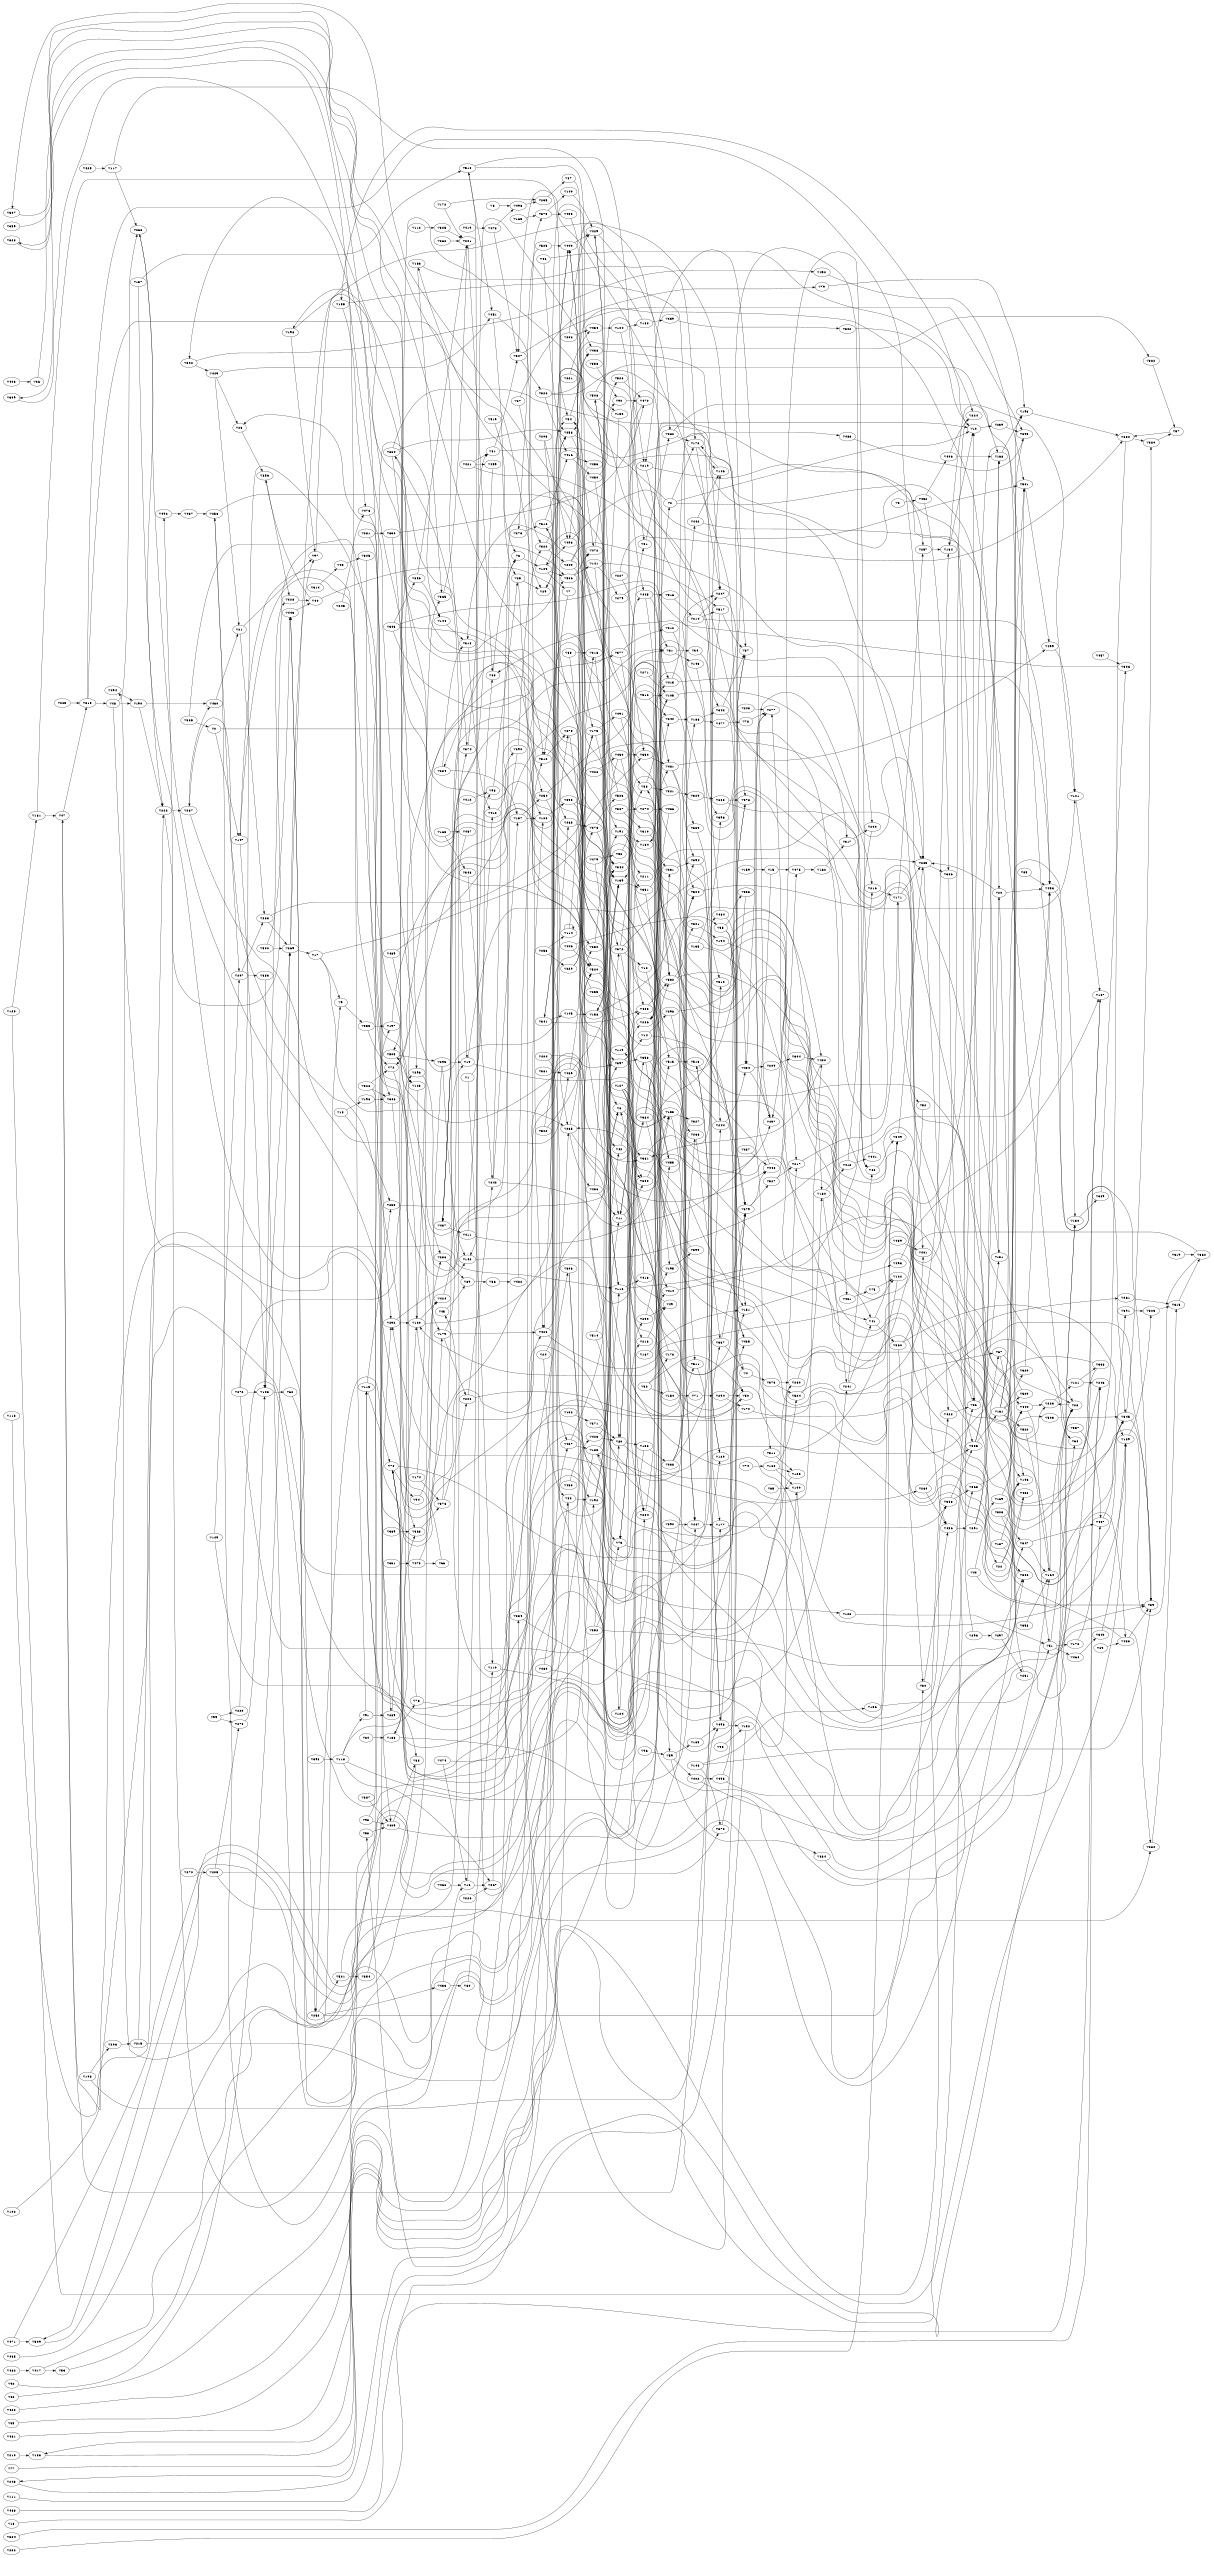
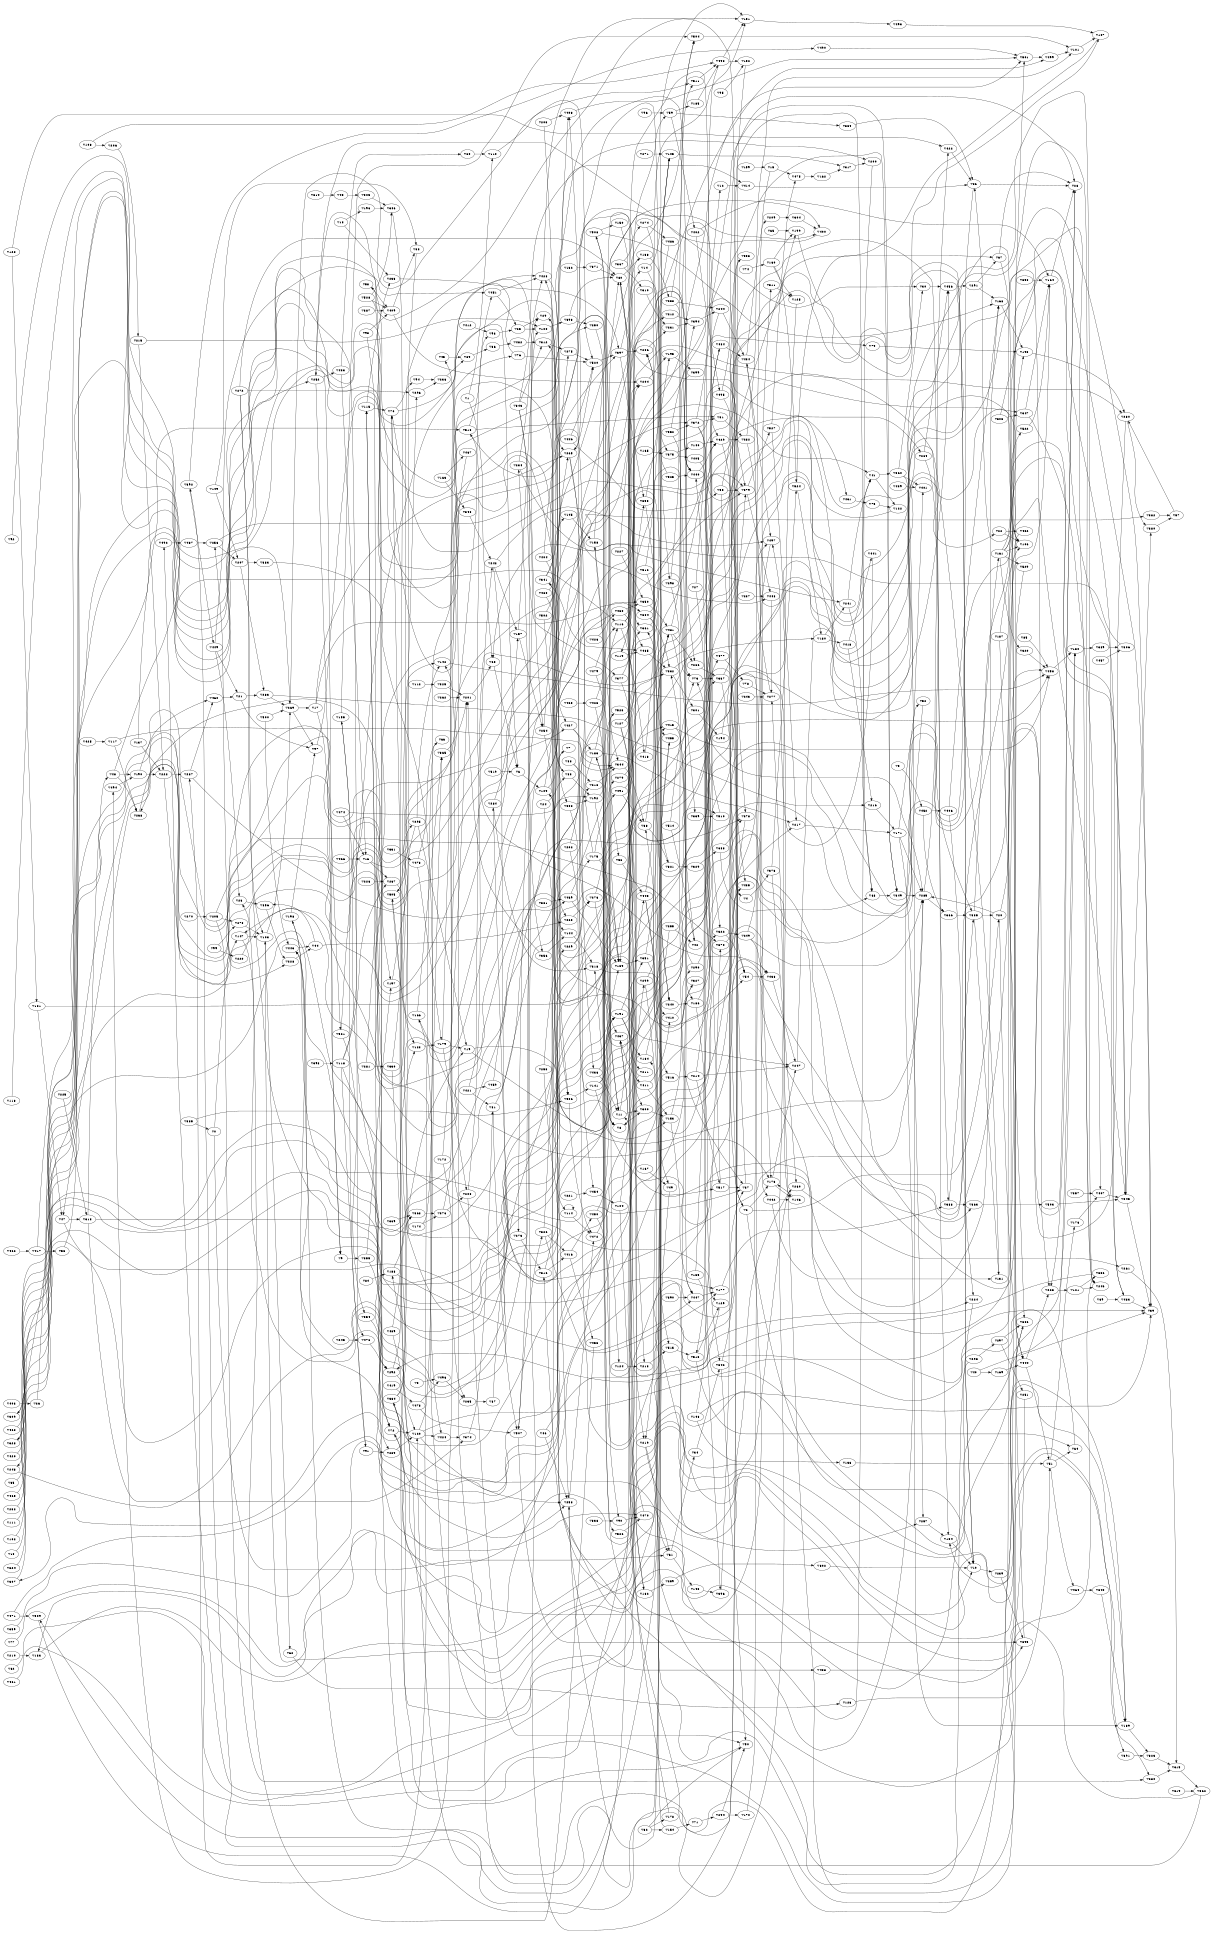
(585, 603) -> none
none -> (708, 747)
